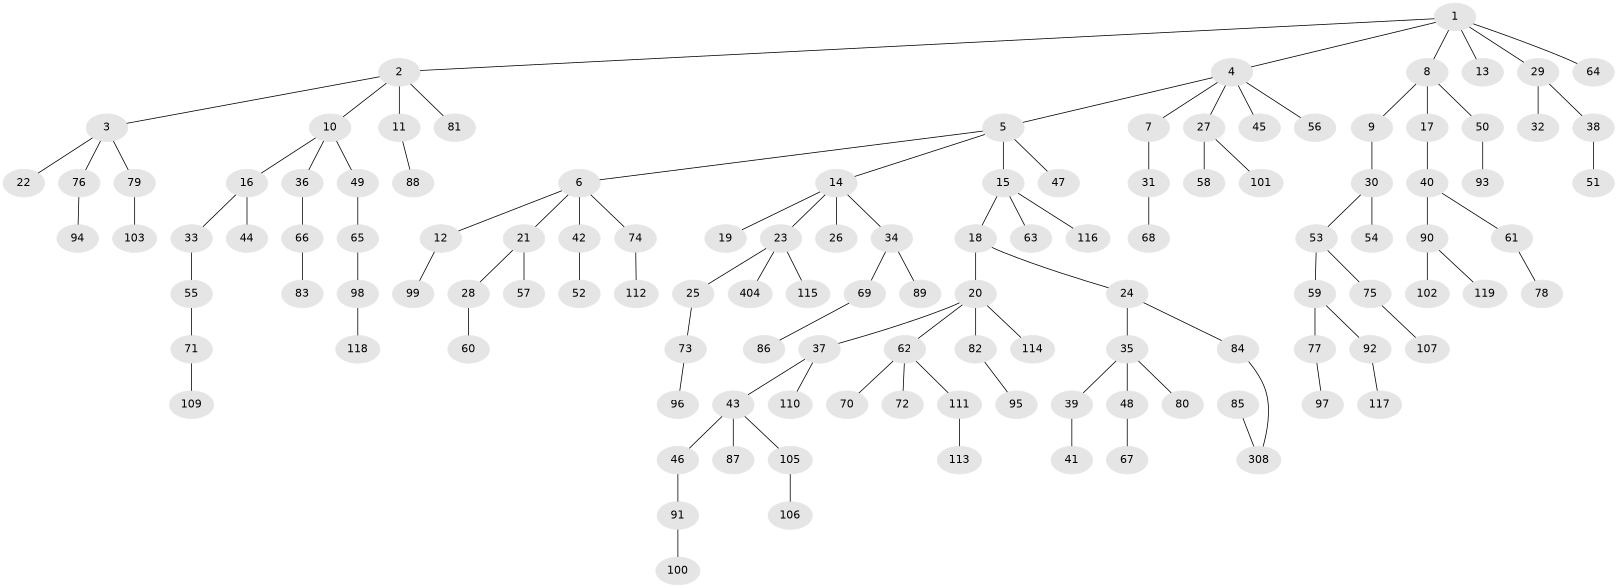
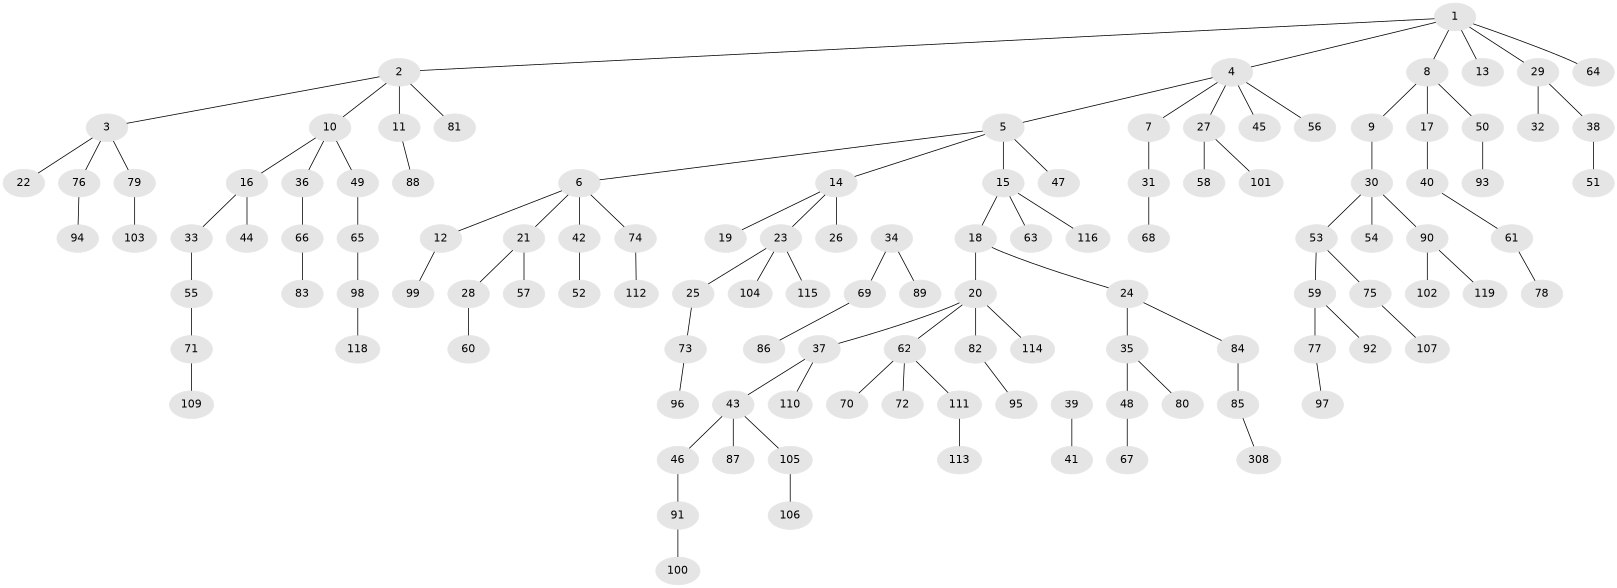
(864, 211) -> none
(1427, 211) -> (1400, 211)
(750, 294) -> (750, 294)
(1100, 377) -> none
(1268, 402) -> (1238, 377)
(1380, 405) -> none
